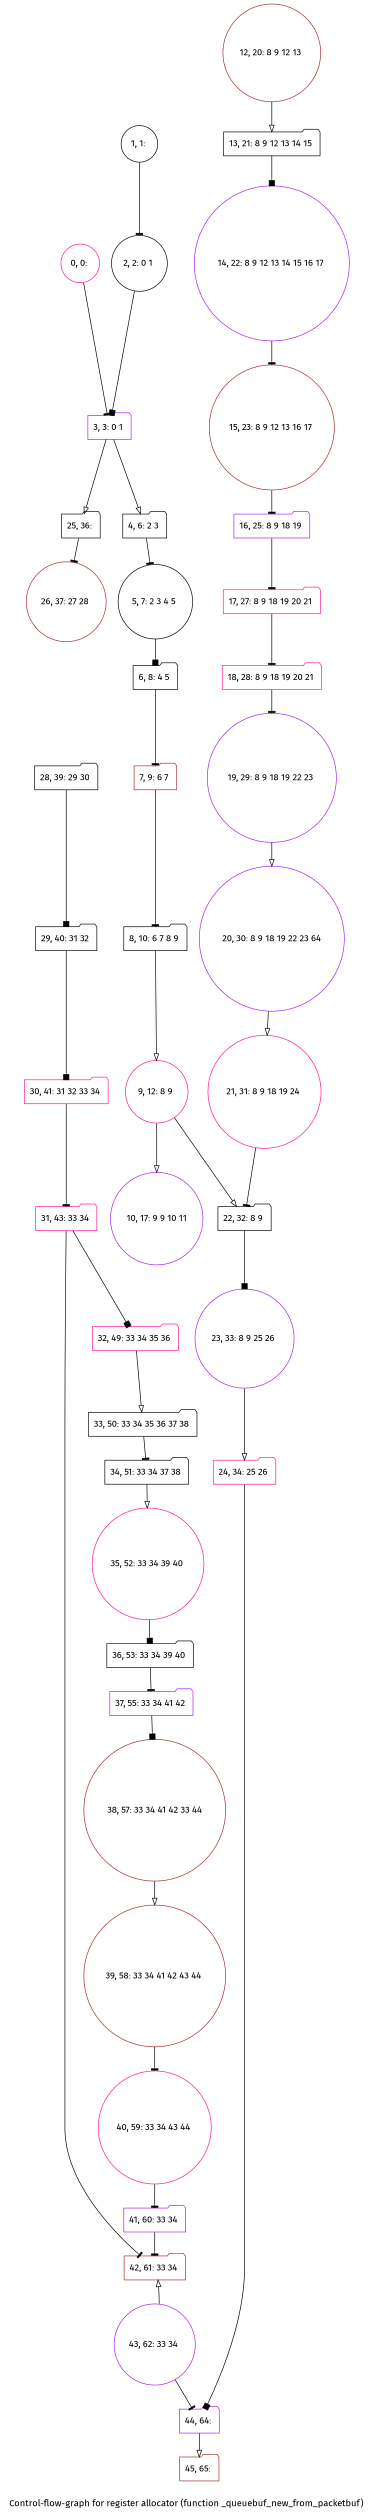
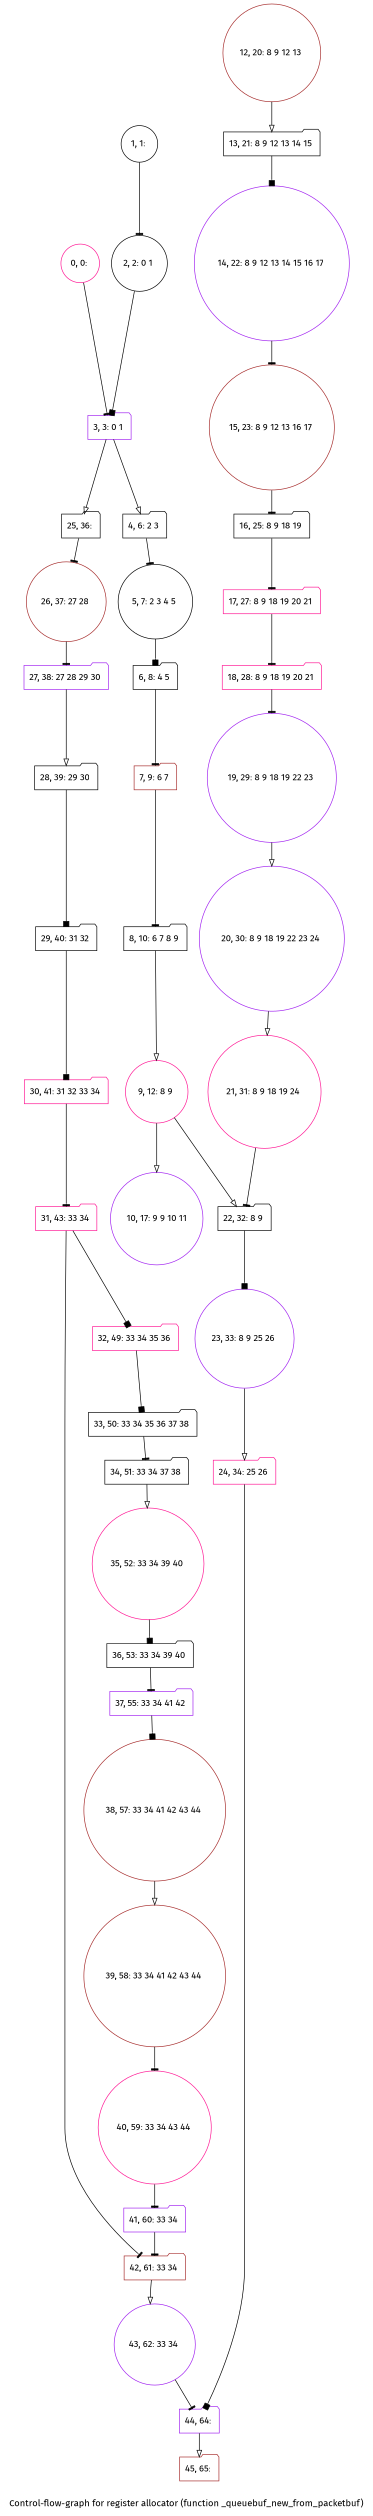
(272, 526) -> (272, 526)
none -> (66, 677)
(272, 939) -> (272, 939)
(139, 1378) -> (139, 1378)
(155, 1810) -> (155, 1810)
(159, 2295) -> (151, 2289)
